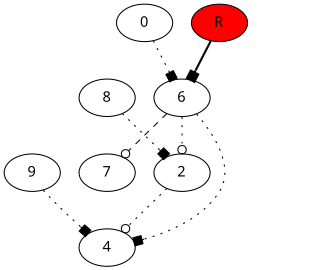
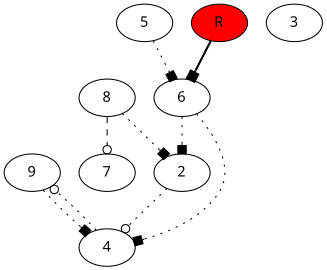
(145, 23) -> (145, 23)
none -> (294, 23)
(150, 130) -> (107, 131)
(182, 130) -> (182, 130)
none -> (77, 211)
